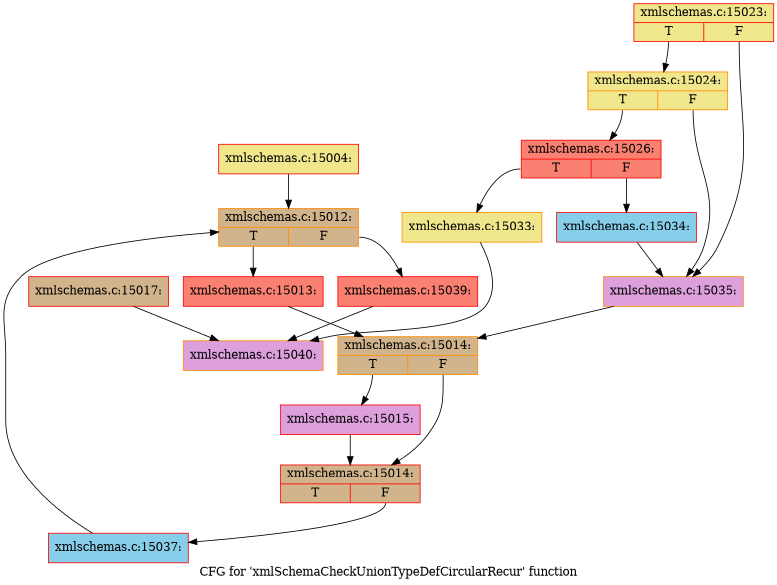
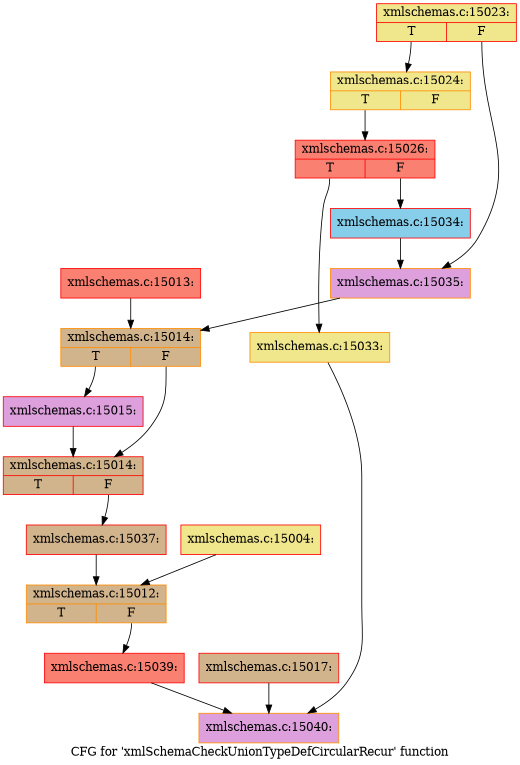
(708, 191) -> none
(253, 257) -> none
(118, 548) -> (96, 540)
